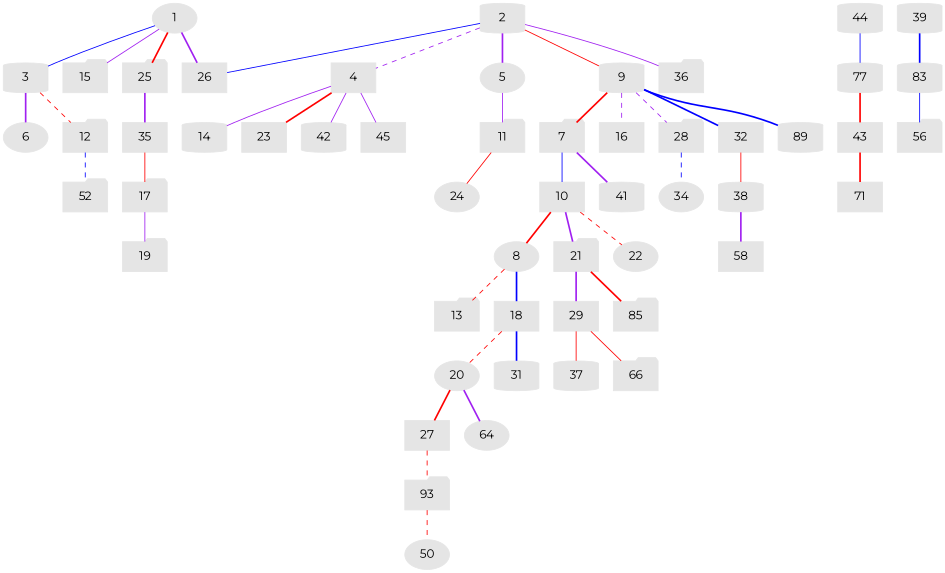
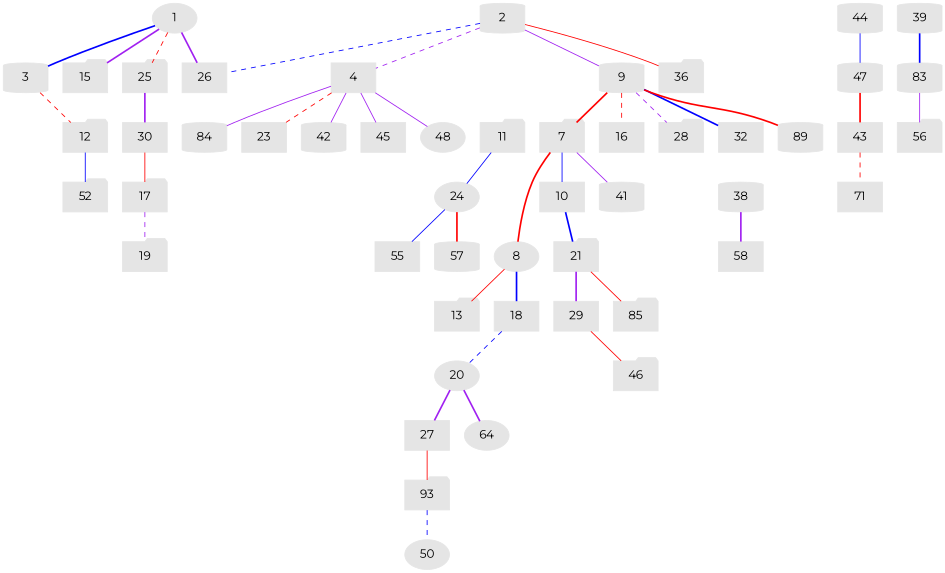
(592, 43) -> (592, 43)
(101, 45) -> (101, 45)
(133, 46) -> (133, 46)
(160, 48) -> (160, 48)
(354, 48) -> (354, 48)
(562, 48) -> (562, 48)
(502, 78) -> none
(860, 78) -> (860, 78)
(309, 108) -> (309, 108)
(622, 108) -> (622, 108)
(711, 108) -> (711, 108)
(920, 108) -> (920, 108)
(26, 137) -> none
(145, 137) -> (145, 137)
(204, 137) -> (204, 137)
none -> (443, 137)
(85, 167) -> (85, 167)
(592, 167) -> (592, 167)
(741, 167) -> none
(860, 167) -> (860, 167)
(479, 168) -> (479, 168)
(681, 197) -> none
(145, 227) -> (145, 227)
(569, 227) -> (569, 227)
(539, 228) -> (528, 195)
none -> (397, 257)
none -> (457, 257)
(636, 257) -> none
(488, 285) -> (488, 285)
(606, 286) -> (606, 286)
(485, 347) -> (485, 347)
(517, 376) -> none
(576, 376) -> none
(636, 376) -> (636, 376)
(442, 405) -> (442, 405)
(427, 465) -> (427, 465)
(427, 525) -> (427, 525)
